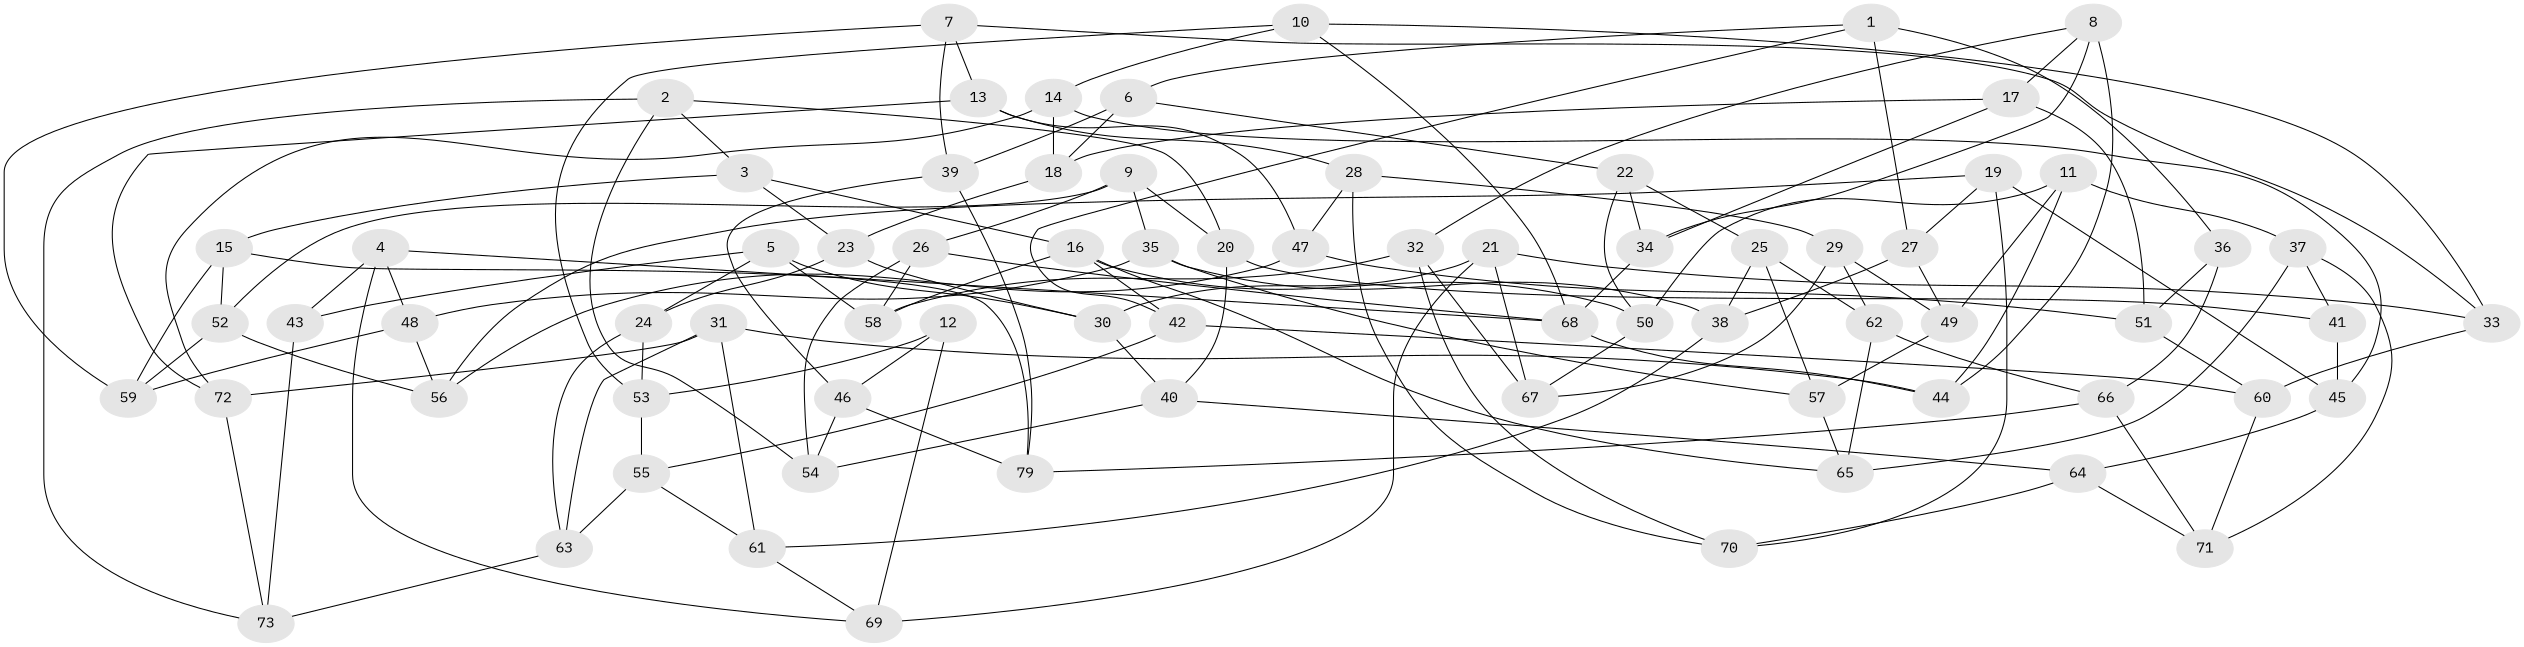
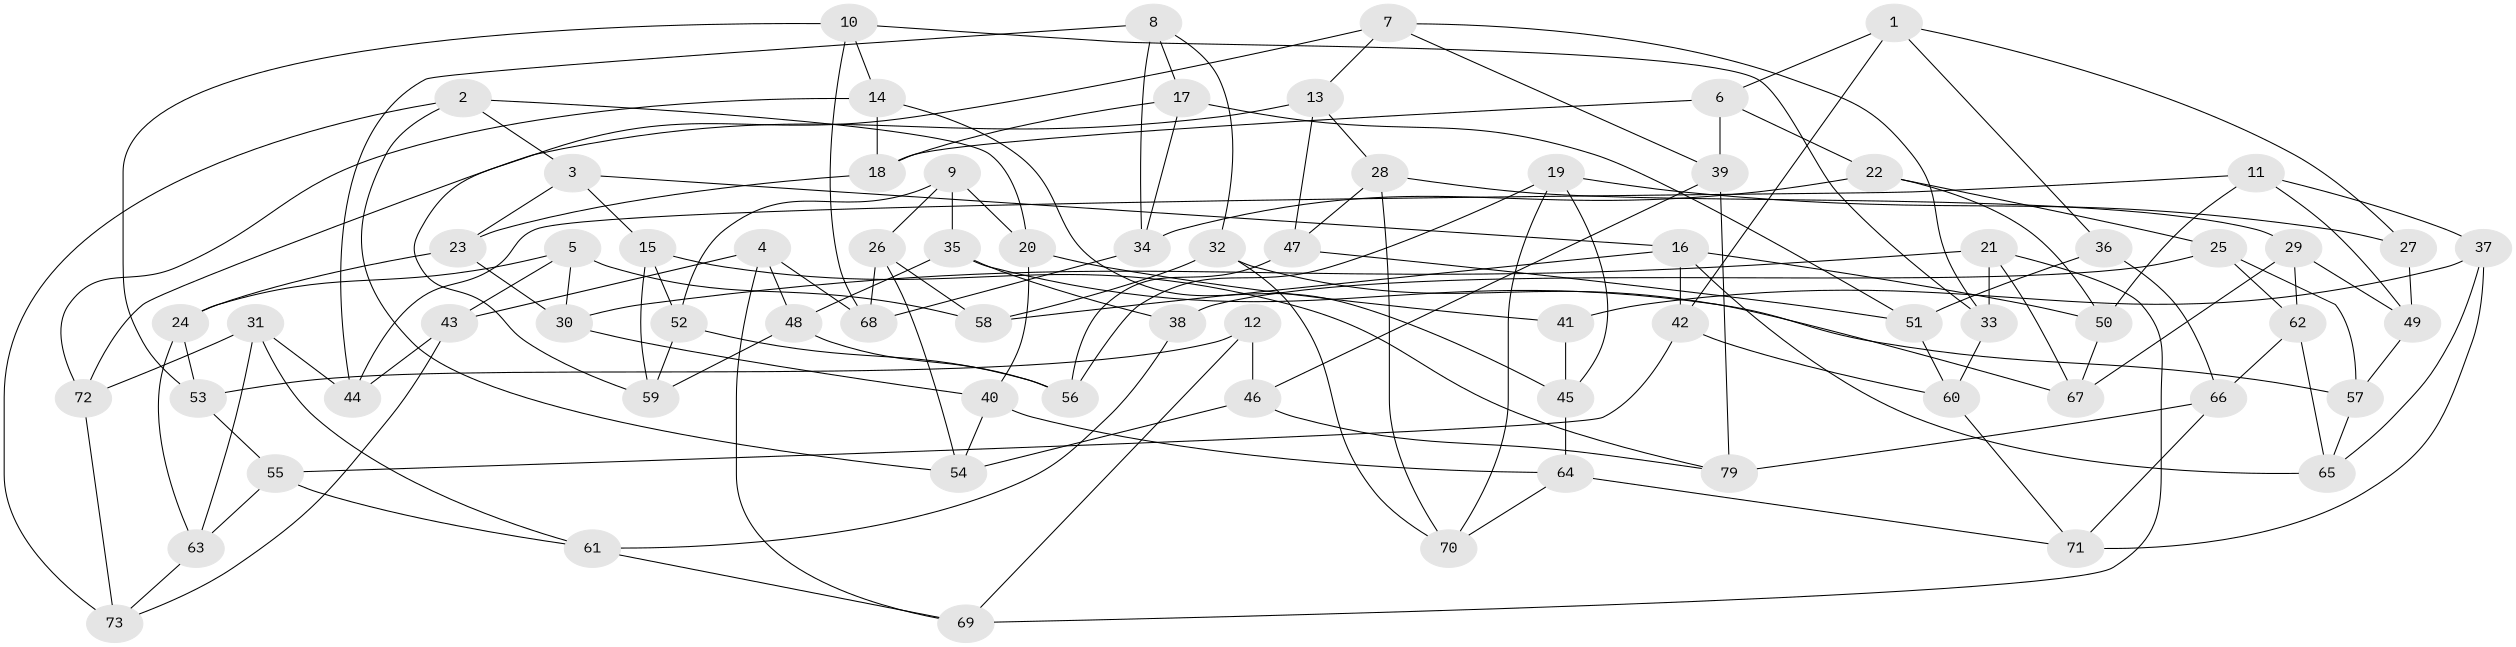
(1817, 289) -> none
(1752, 367) -> (401, 361)
